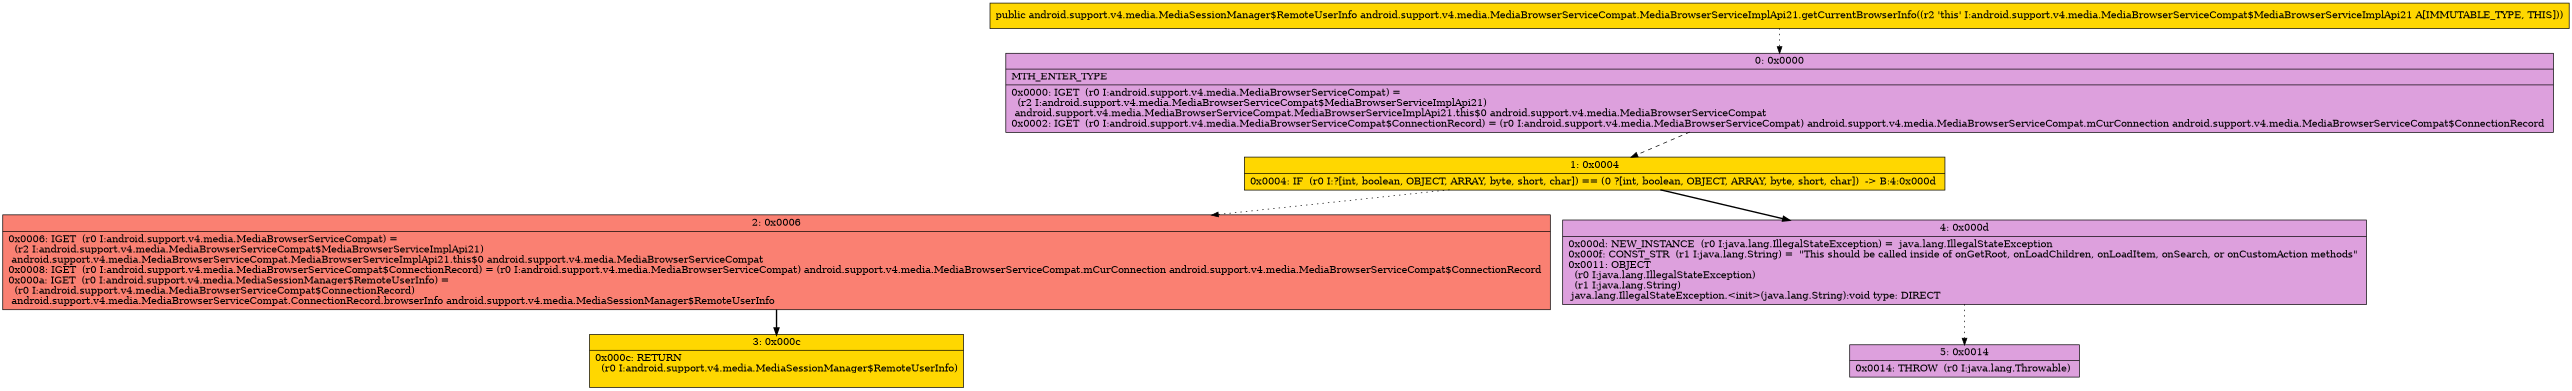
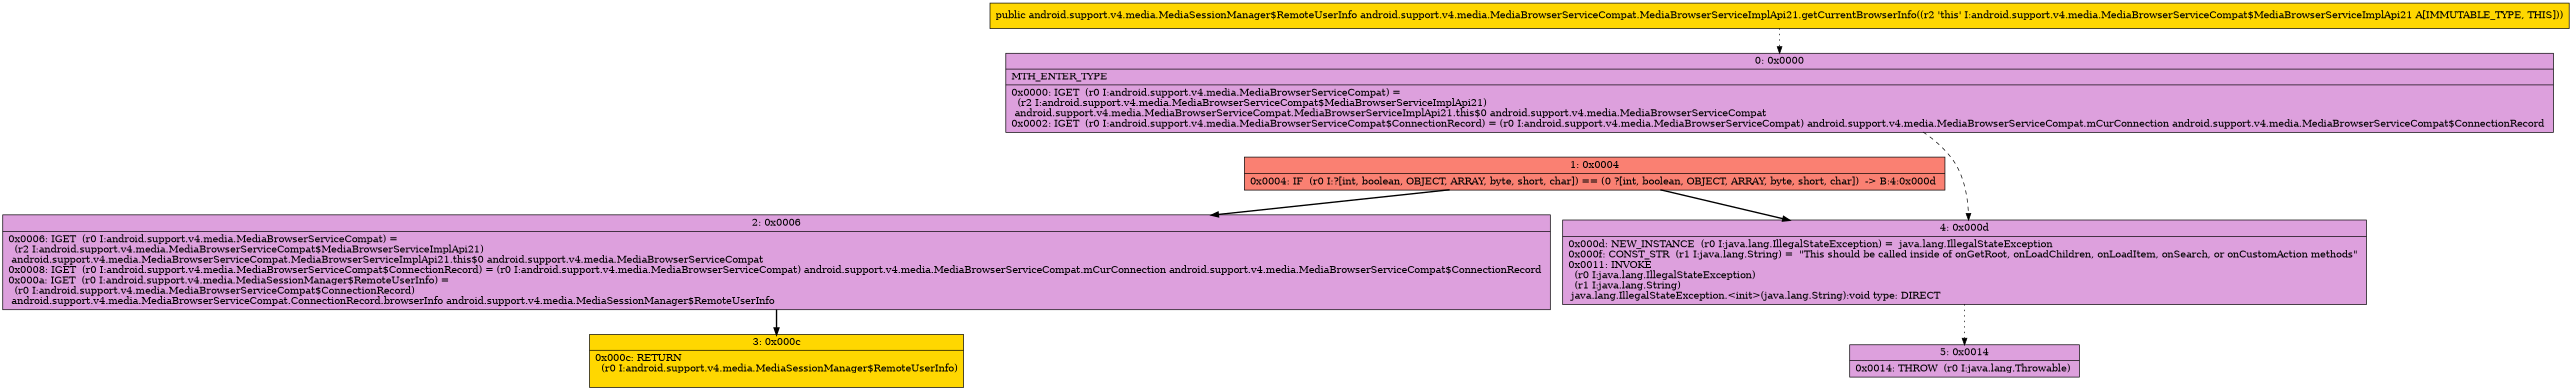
(1664, 143) -> (1957, 166)
(1595, 174) -> (1595, 174)
(1334, 202) -> (1334, 202)
(777, 262) -> (777, 262)
(1613, 265) -> (1613, 265)
